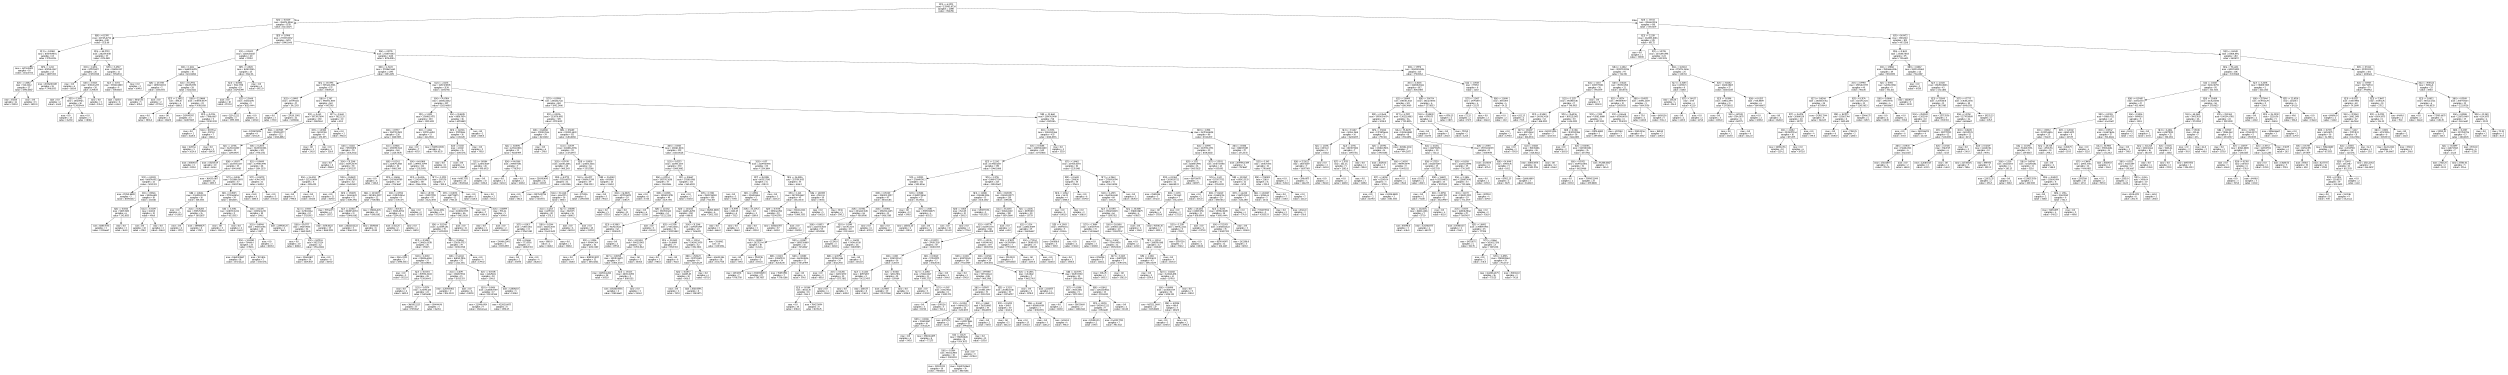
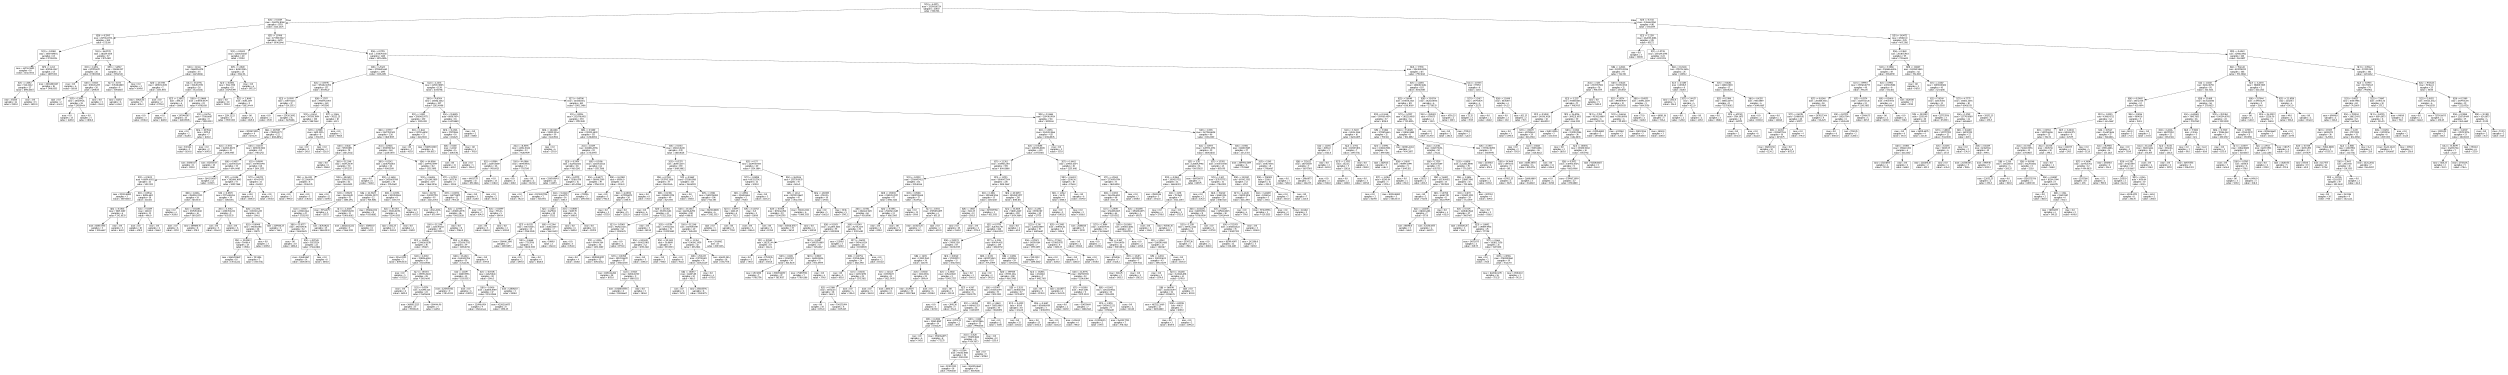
(731, 203) -> (730, 220)
(1055, 236) -> (1078, 219)
